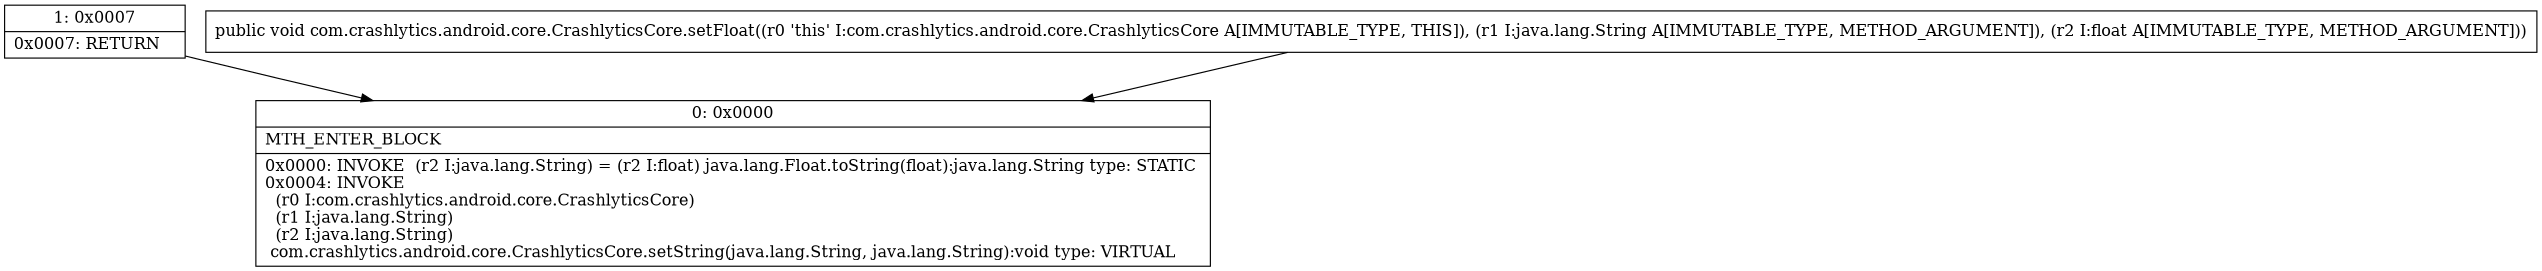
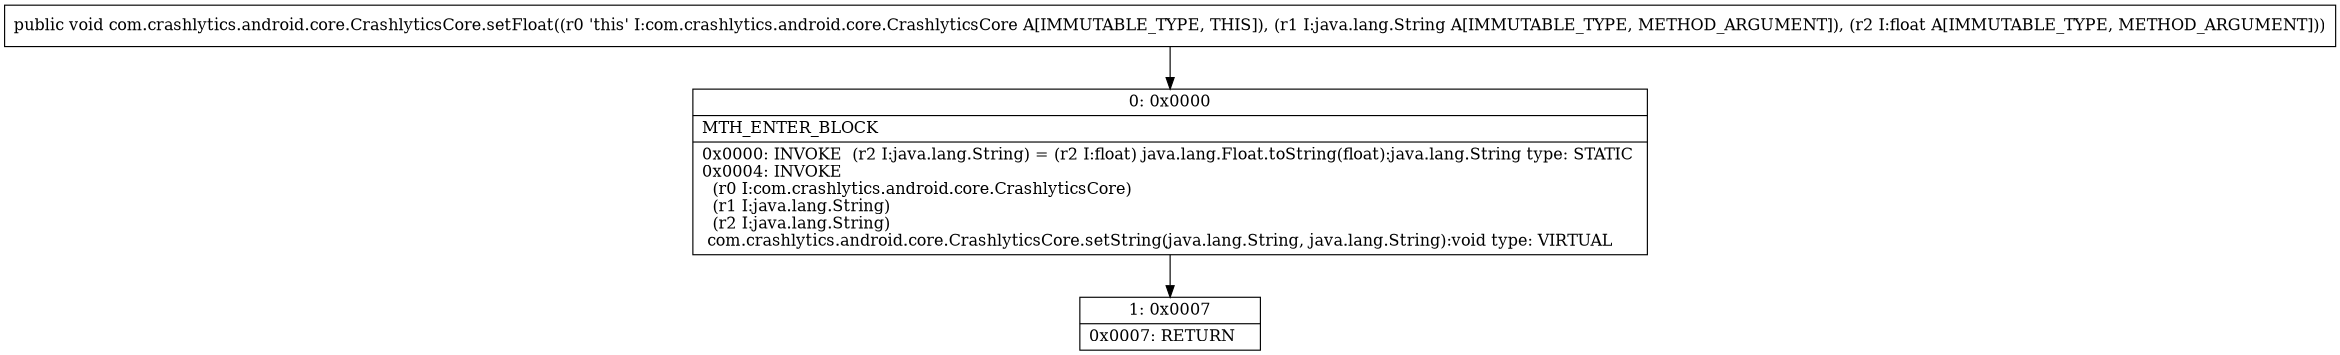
(273, 77) -> (1170, 270)
